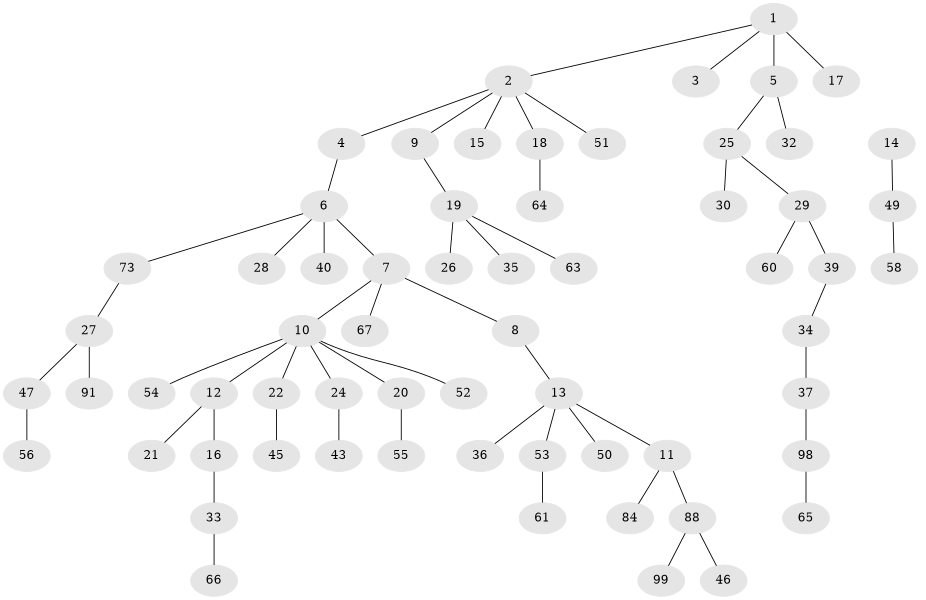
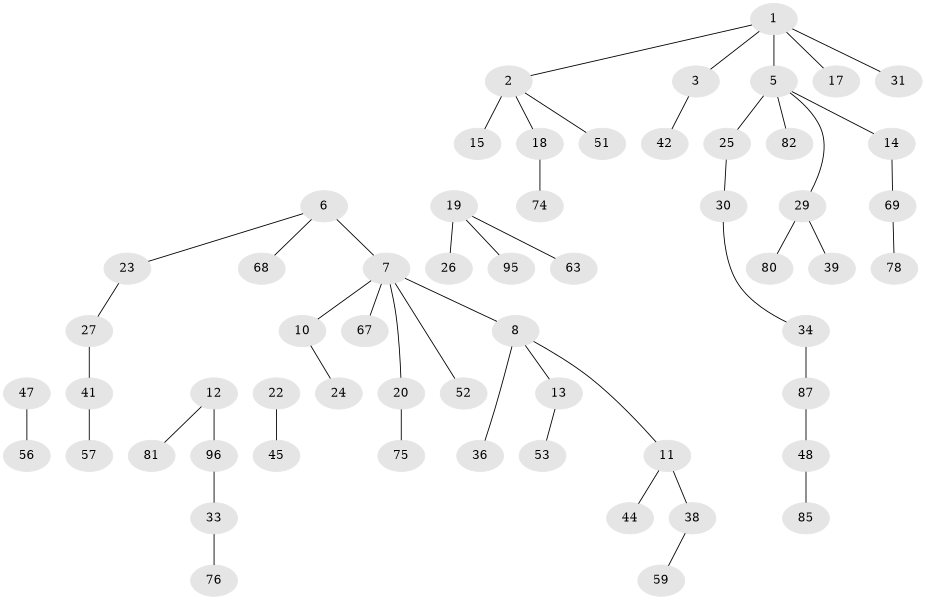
none -> (899, 81)
none -> (833, 113)
(341, 144) -> none
(415, 144) -> none
none -> (665, 144)
(790, 144) -> (790, 144)
(765, 175) -> (823, 137)
(540, 206) -> (540, 206)
(893, 206) -> (893, 206)
(127, 269) -> (127, 269)
(262, 269) -> (262, 269)
(324, 269) -> none
(511, 269) -> (511, 269)
(770, 269) -> (770, 269)
(894, 269) -> (894, 269)
(819, 300) -> (738, 283)
(58, 362) -> none
(258, 362) -> none
(289, 362) -> none
(352, 362) -> (398, 331)
(383, 362) -> (425, 331)
(89, 393) -> (89, 393)
(152, 393) -> none
(806, 393) -> (806, 393)
(520, 425) -> (499, 394)
(613, 425) -> (600, 386)
none -> (89, 456)
(152, 456) -> (152, 456)
(214, 456) -> (214, 456)
(339, 456) -> none
(401, 456) -> (401, 456)
(605, 456) -> none
(806, 456) -> (806, 456)
(543, 518) -> none
(630, 518) -> (630, 518)
(692, 518) -> (692, 518)
(806, 518) -> (806, 518)
(214, 581) -> (214, 581)
(661, 581) -> (661, 581)
(724, 581) -> none
